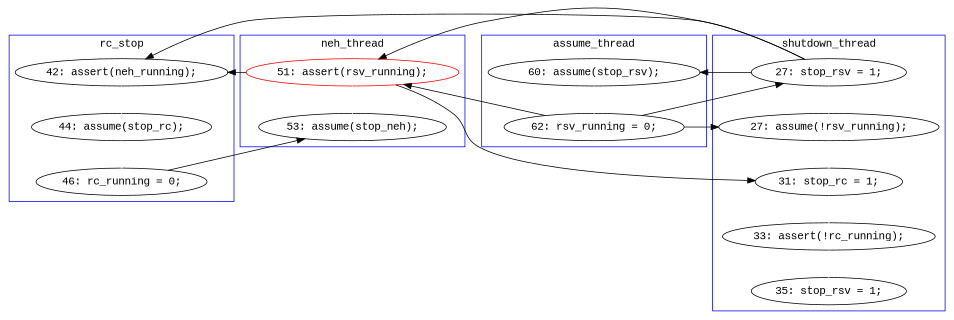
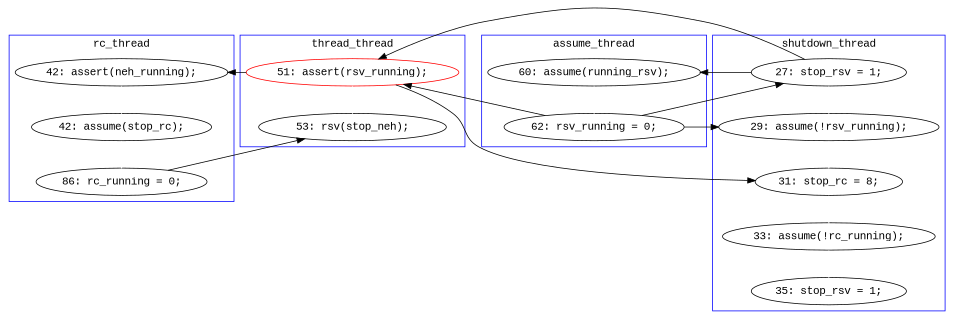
(479, 14) -> none
(122, 44) -> (122, 44)
(353, 44) -> (353, 44)
(594, 72) -> (594, 72)
(122, 127) -> (122, 127)
(353, 127) -> (353, 127)
(829, 127) -> (829, 127)
(122, 182) -> (122, 182)
(829, 182) -> (829, 182)
(829, 236) -> (829, 236)
